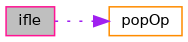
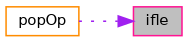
(74, 21) -> (98, 21)
